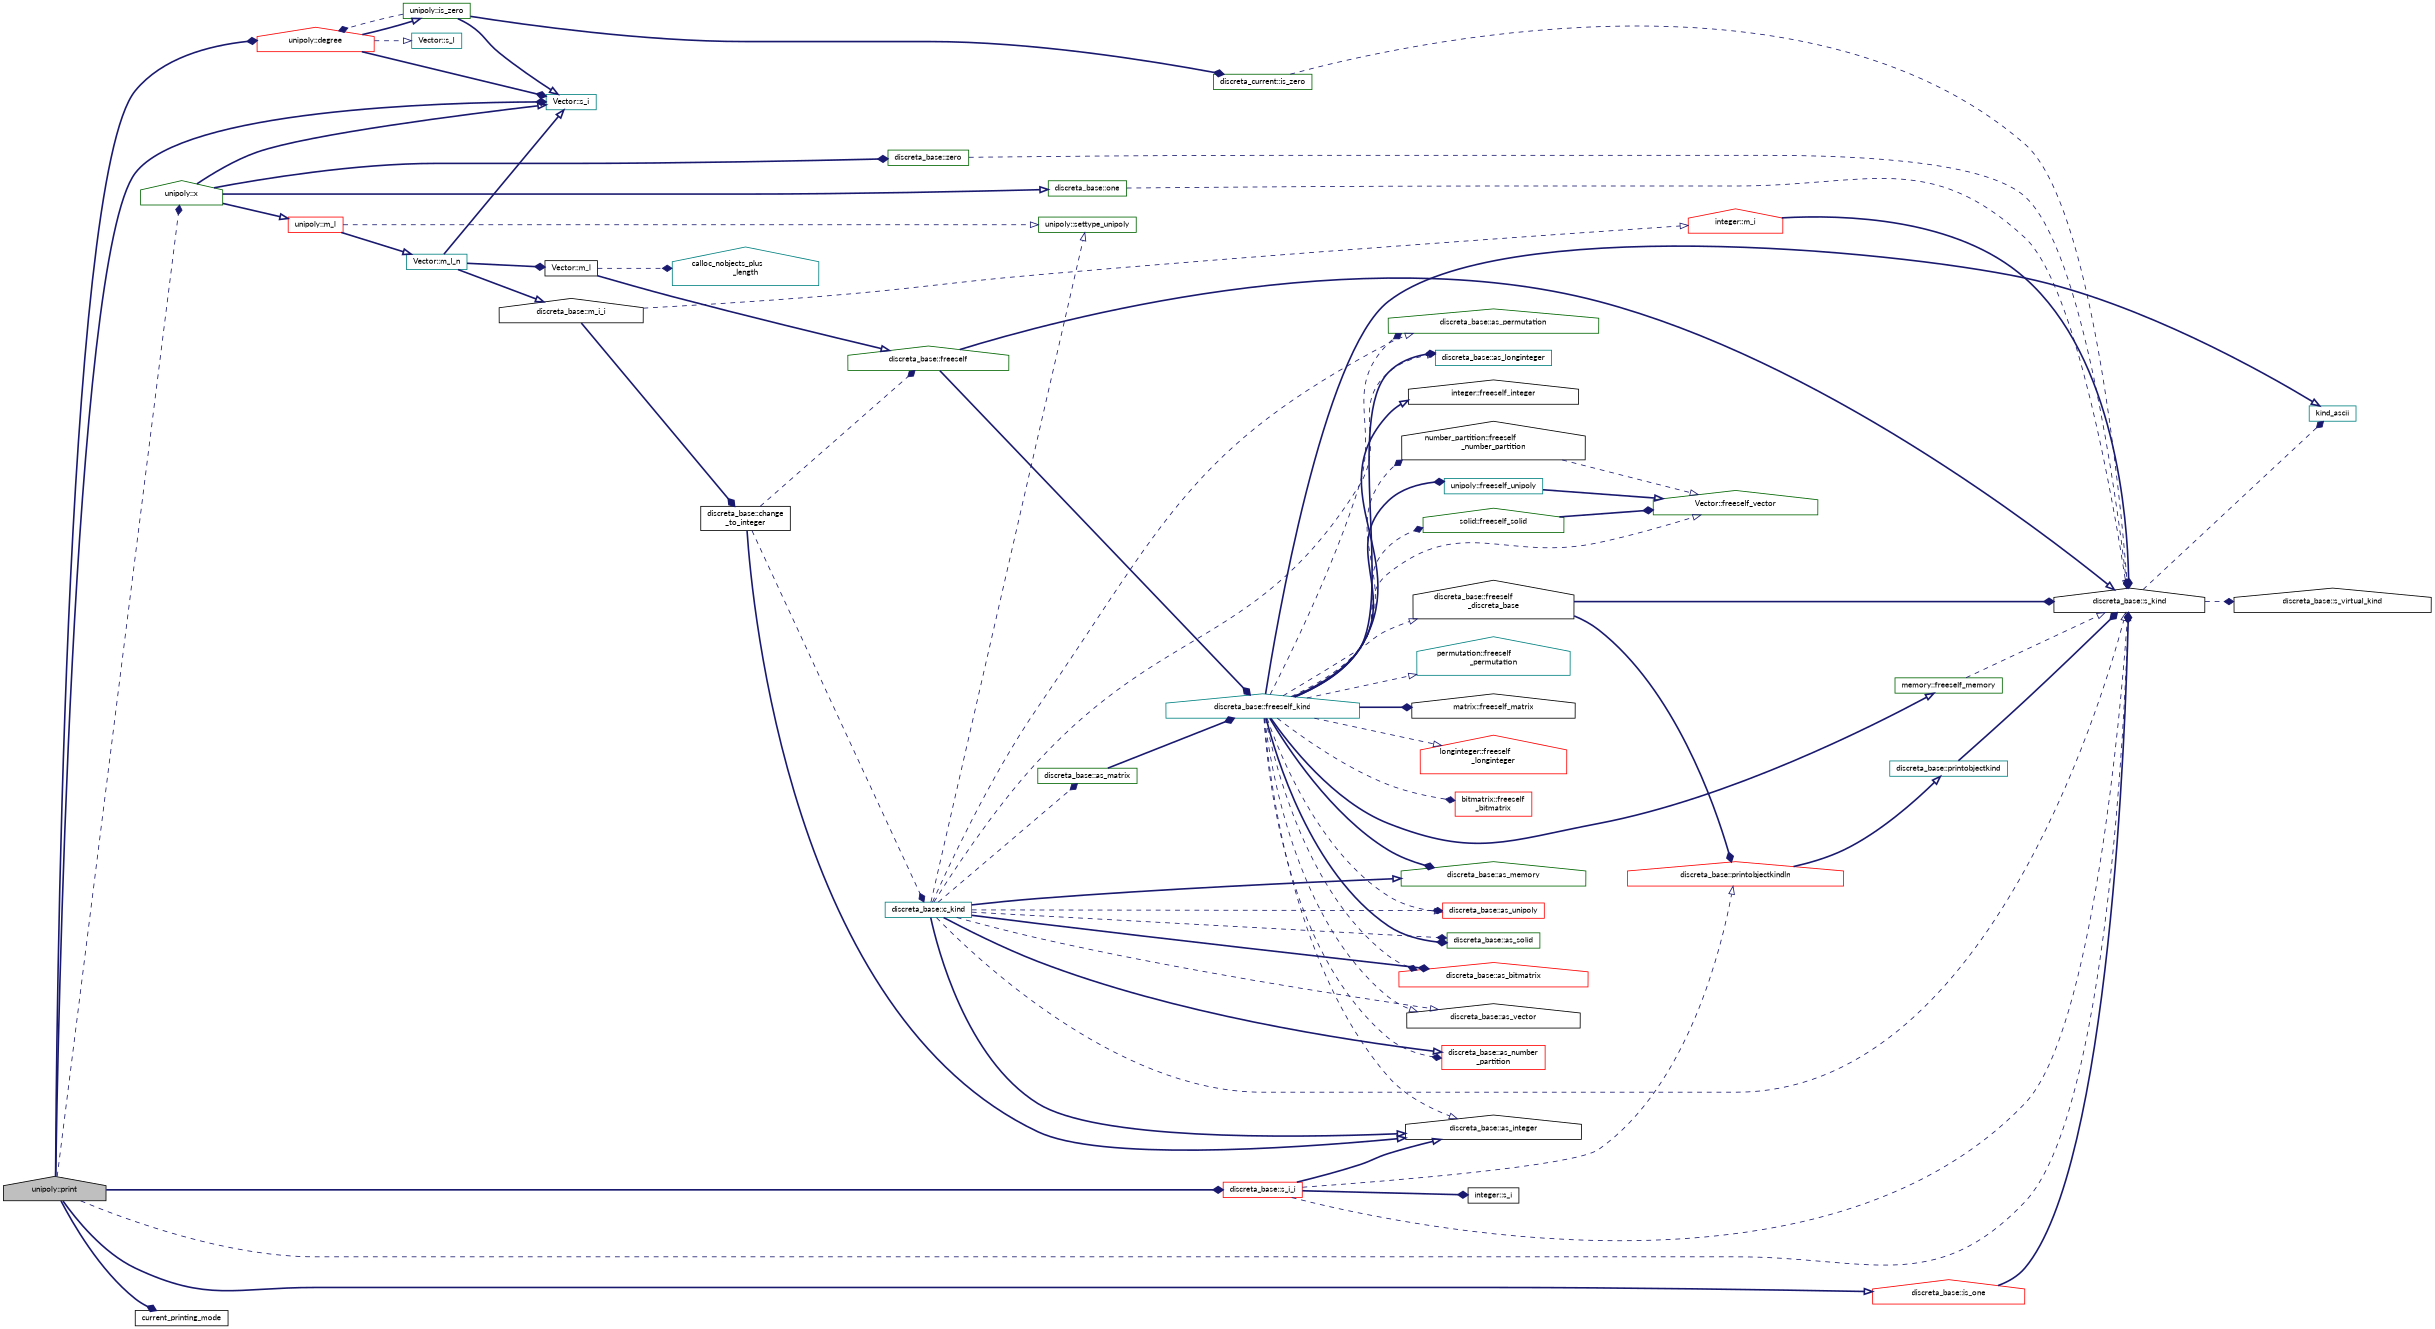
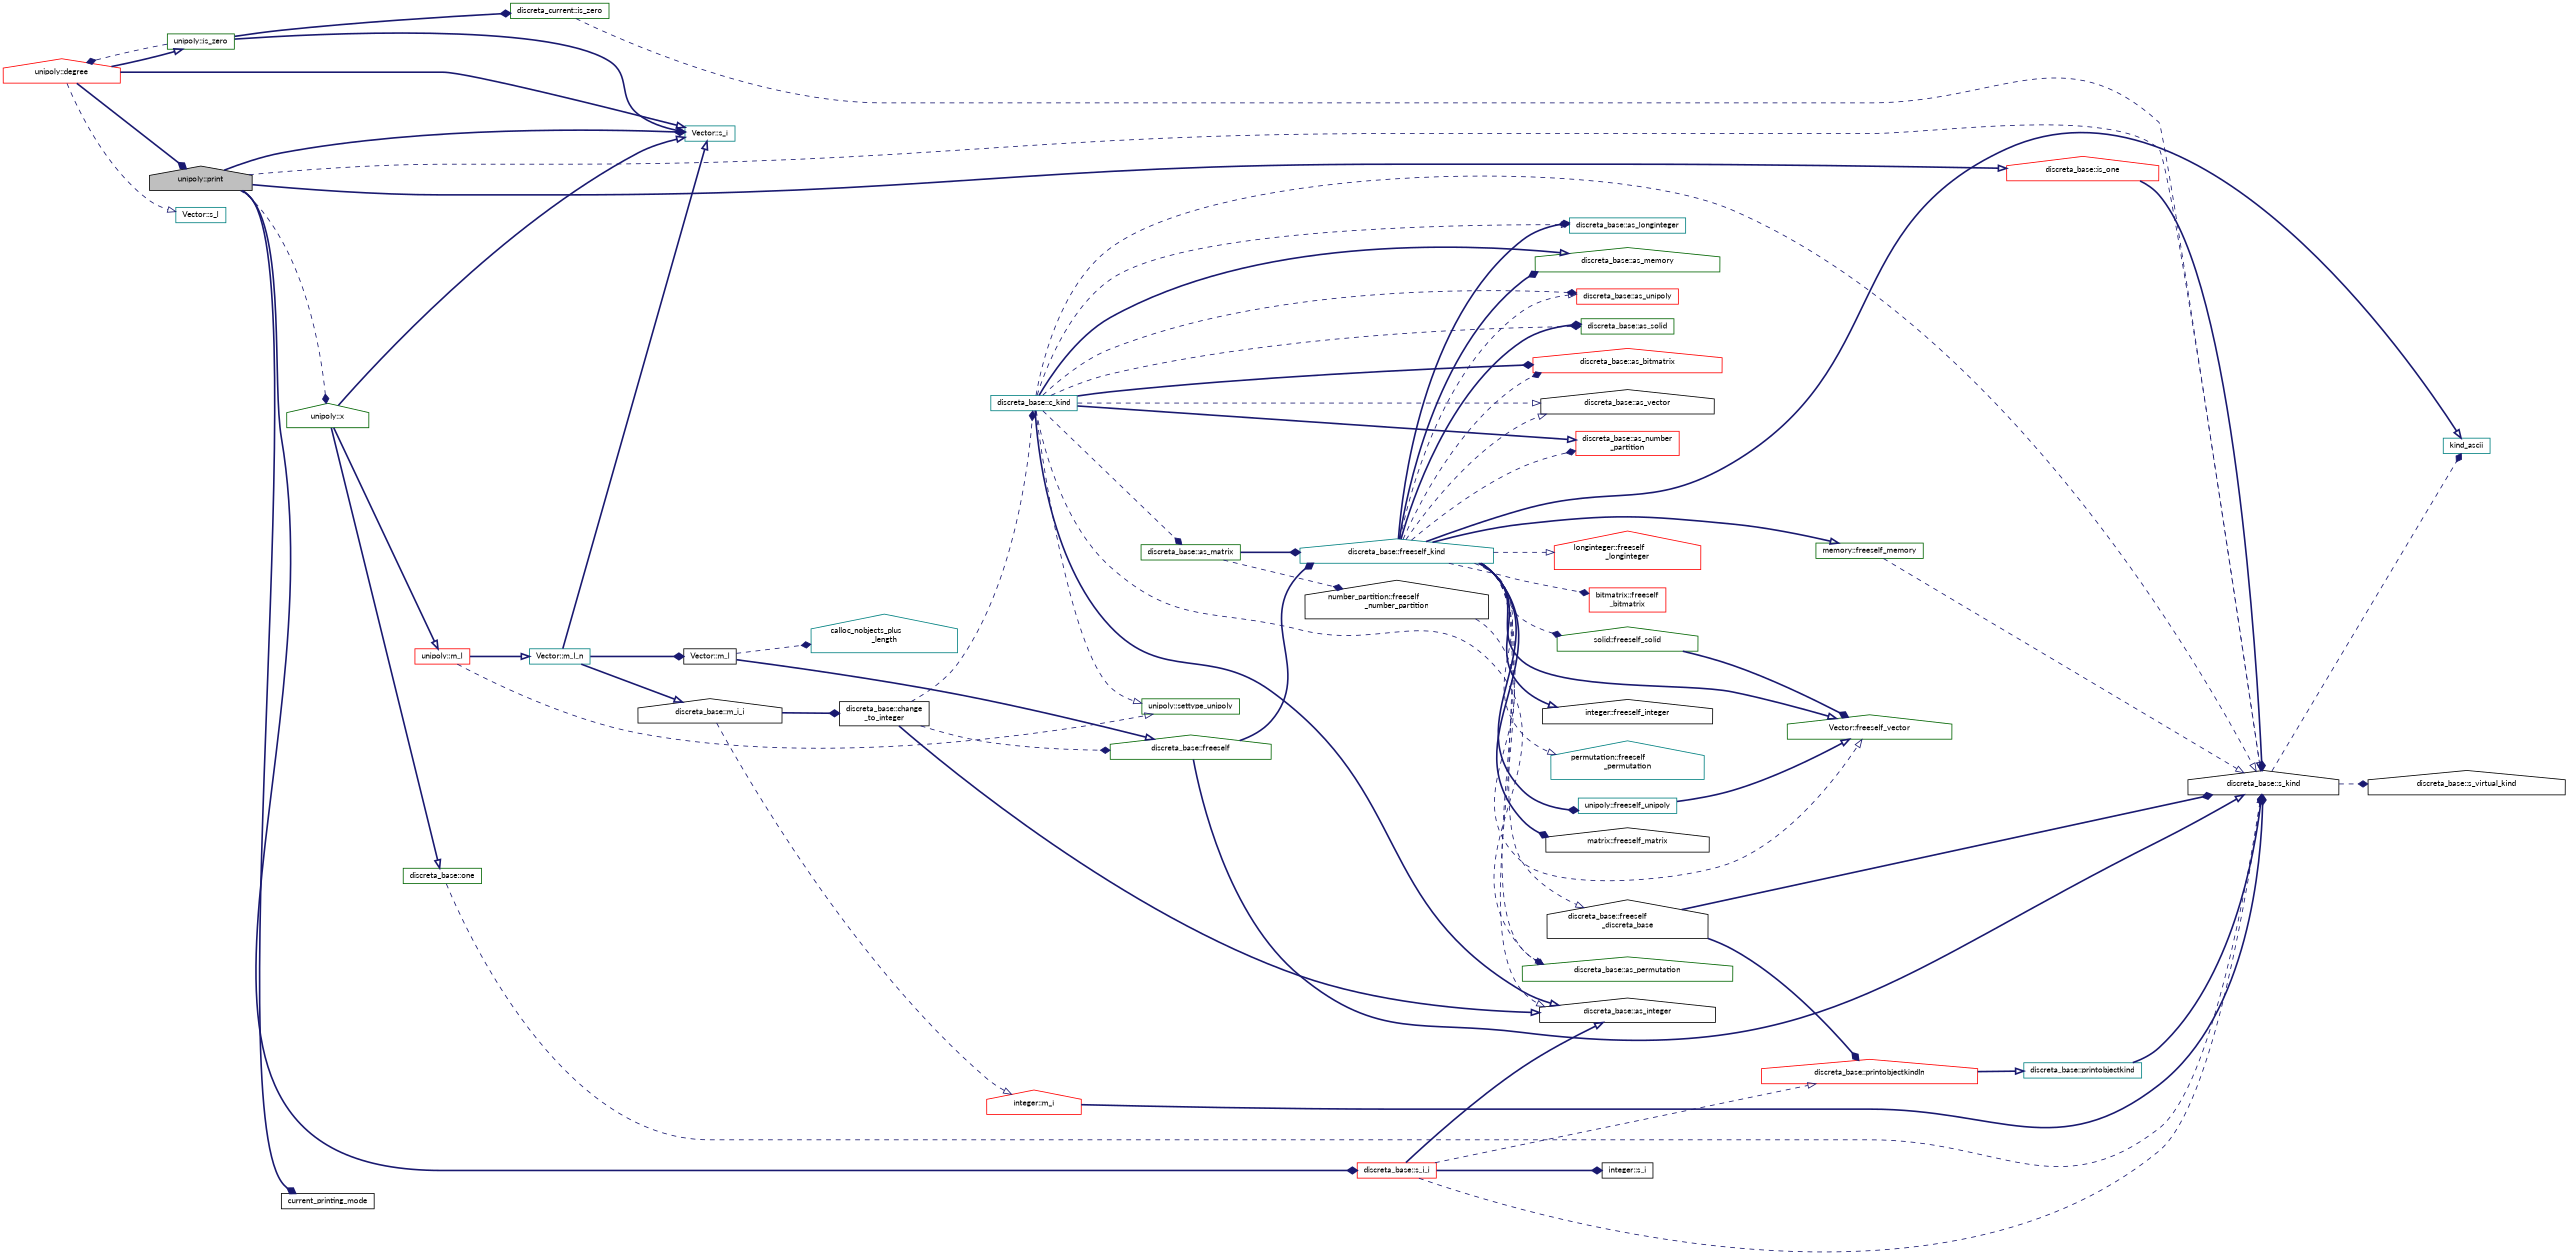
(449, 73) -> (402, 72)
(928, 158) -> none
(1455, 544) -> (1618, 684)
(72, 568) -> (128, 123)
(1375, 596) -> (1278, 573)
